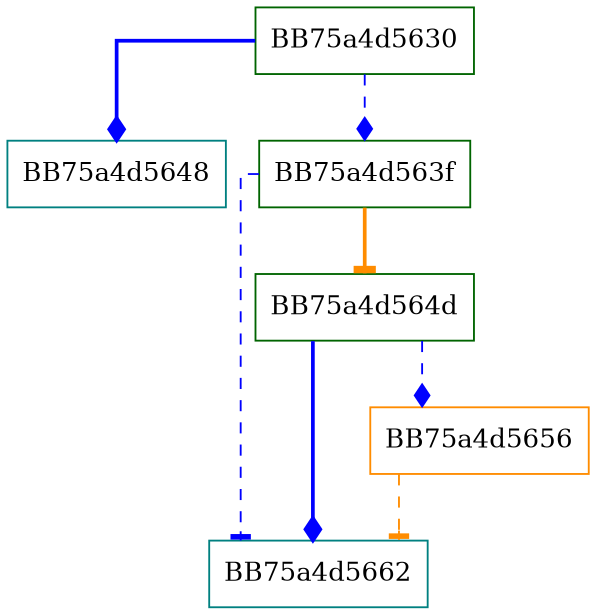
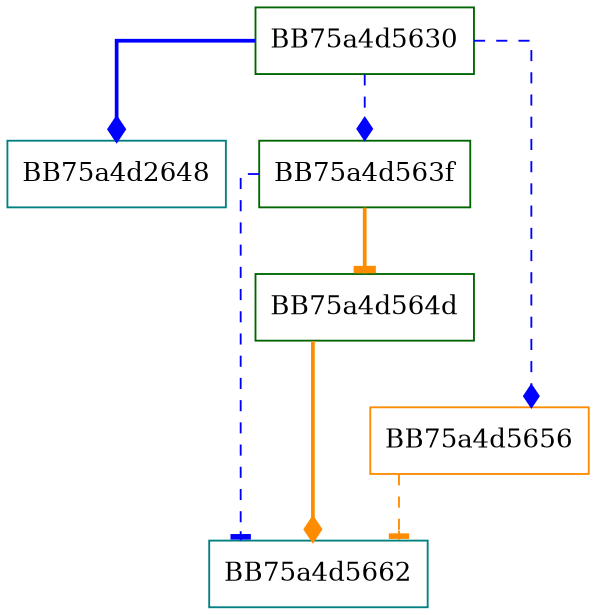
(117, 174) -> (117, 174)
(422, 363) -> (531, 184)
(313, 430) -> (313, 430)
